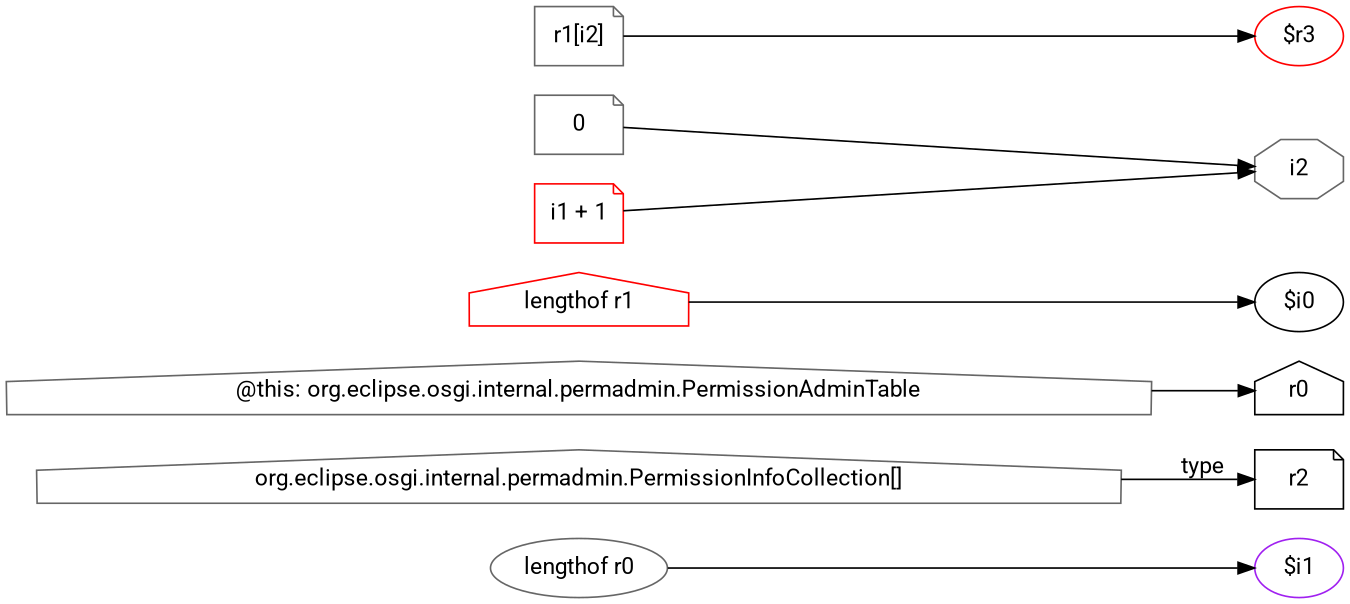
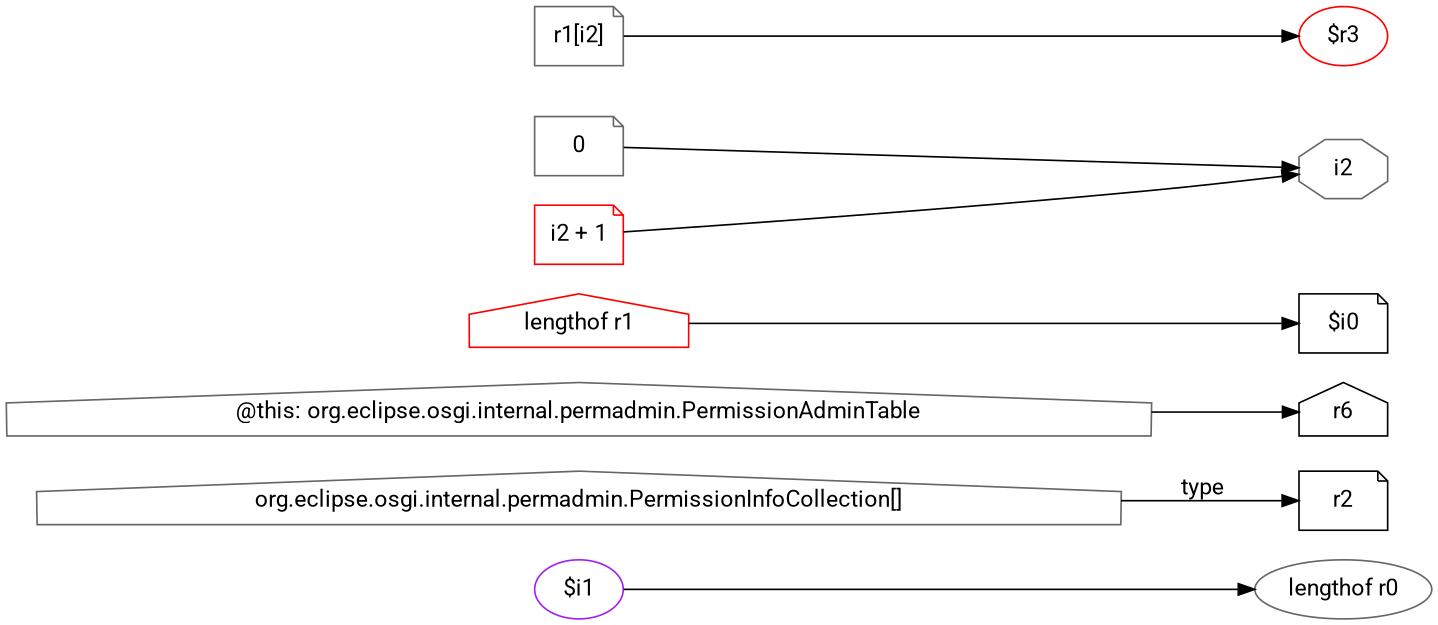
(579, 213) -> (579, 235)
(1299, 302) -> (1343, 323)
(1299, 391) -> (1343, 412)
(953, 568) -> (931, 589)
